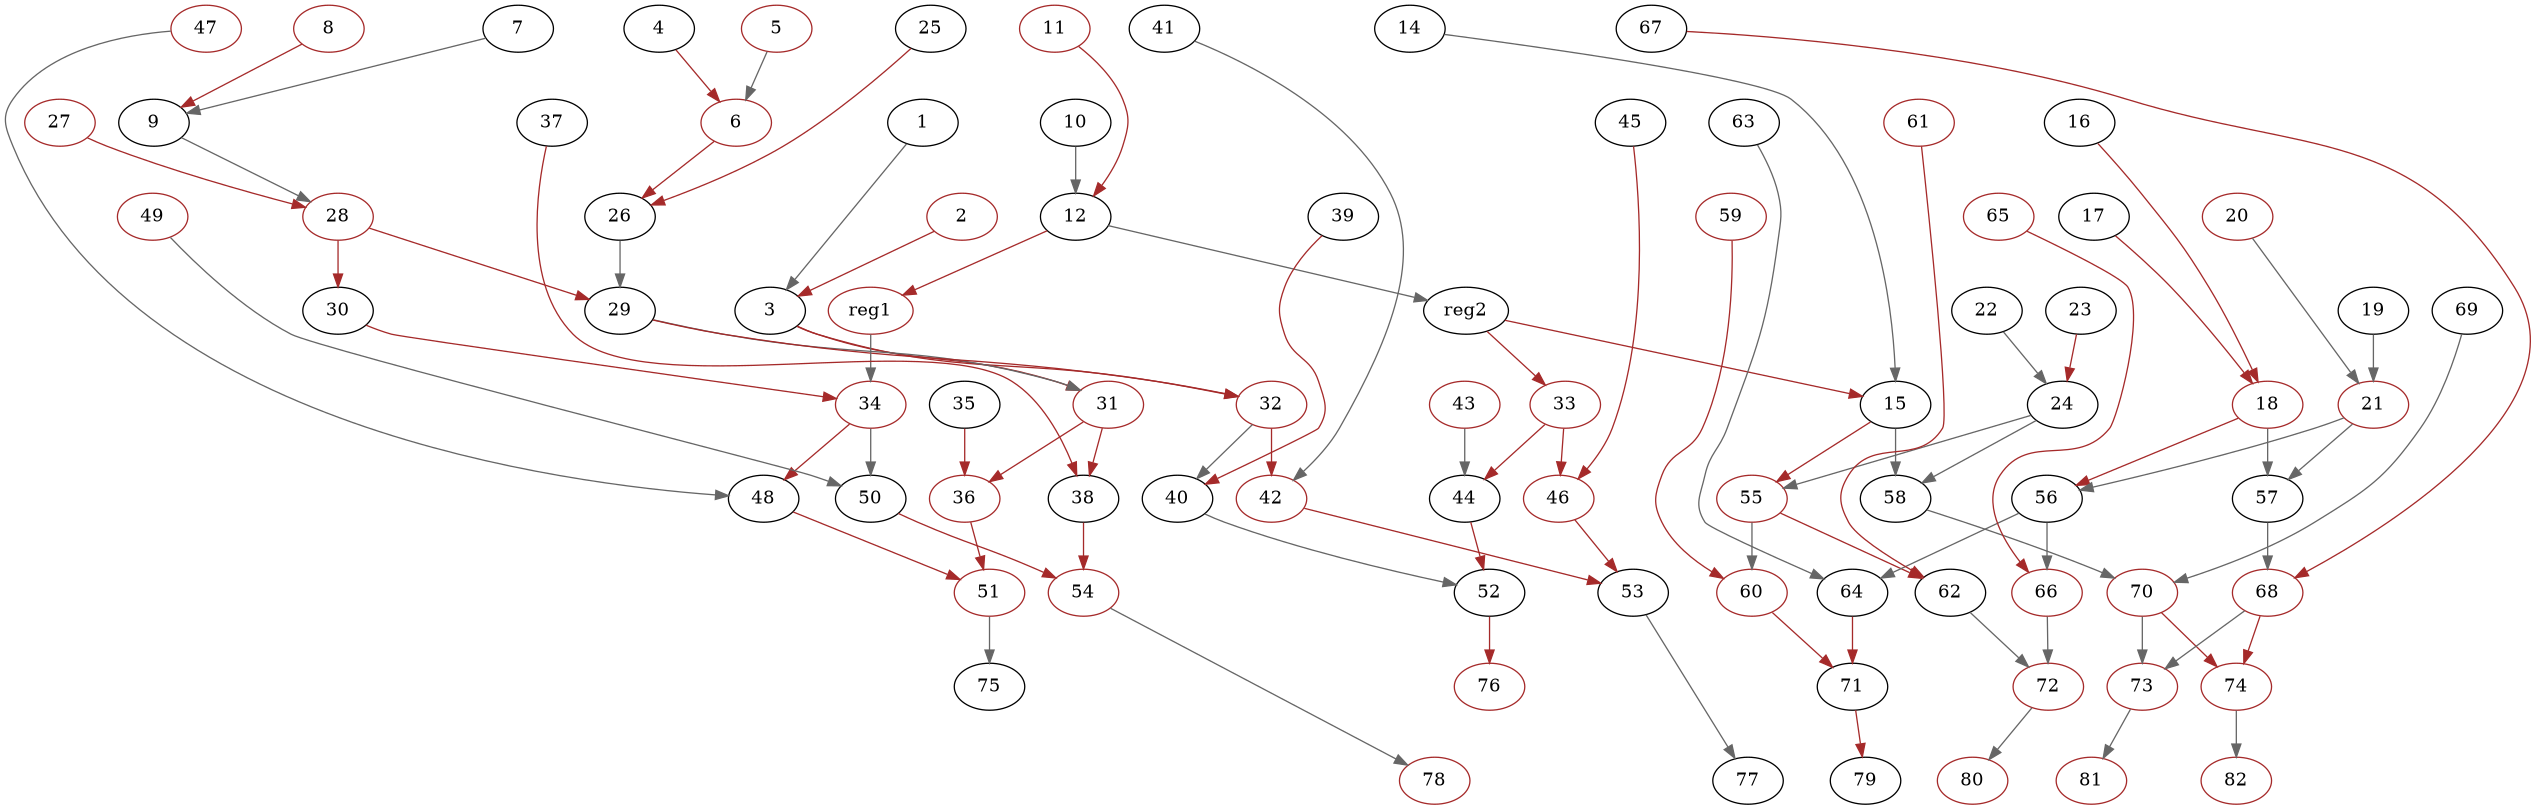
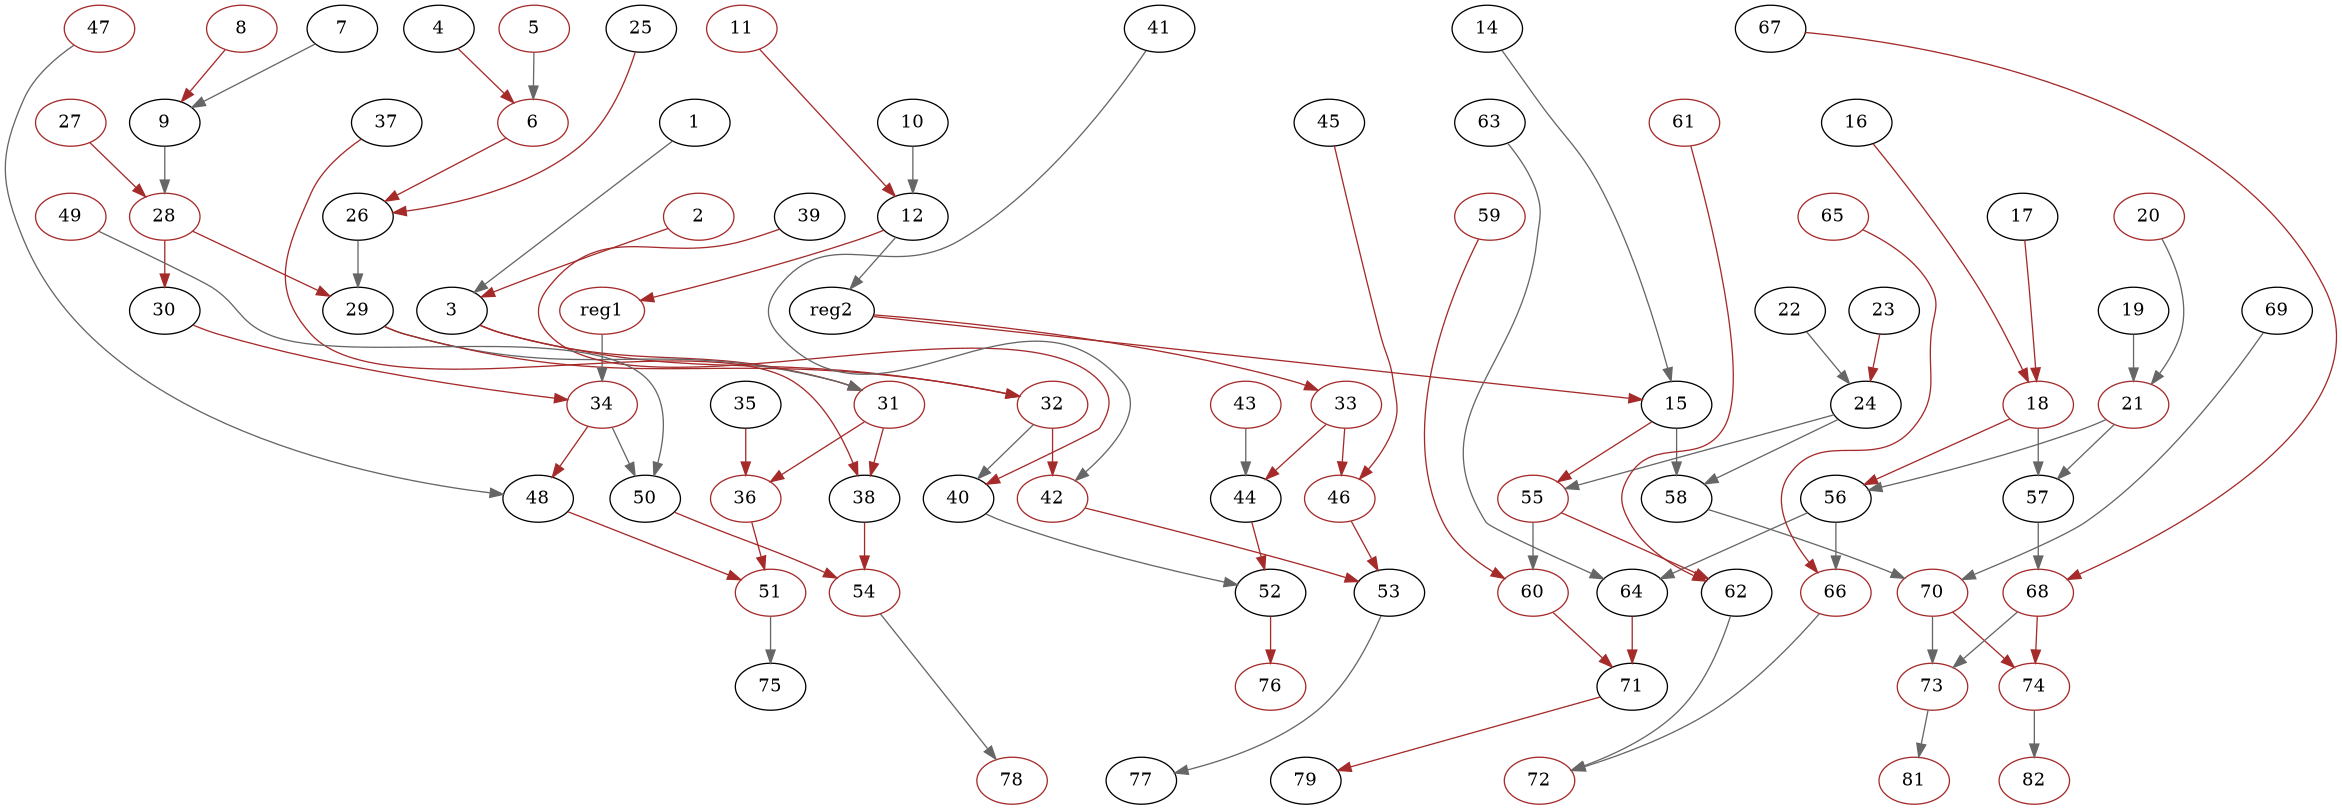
(1973, 781) -> none
